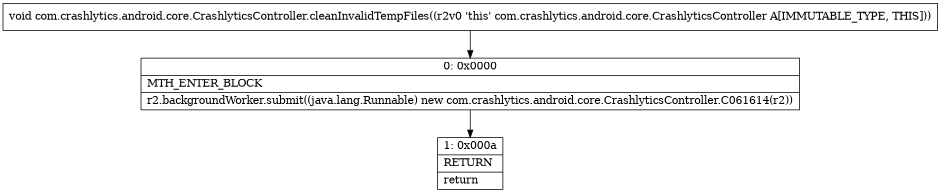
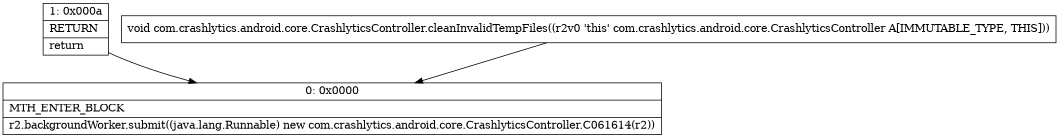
(470, 120) -> (148, 68)
